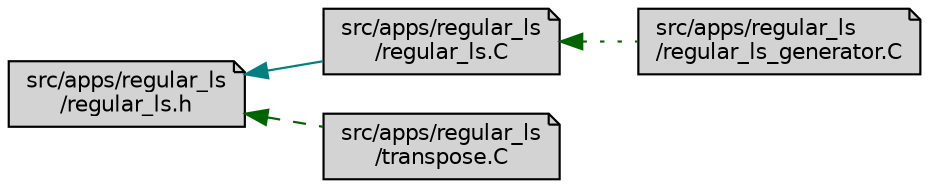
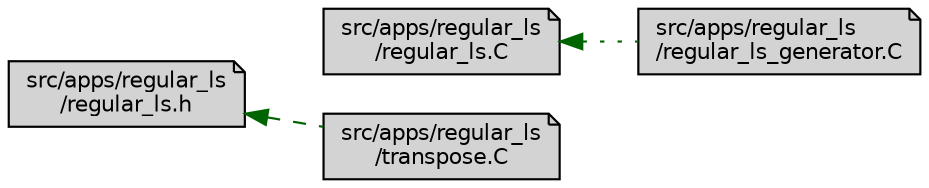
(295, 66) -> none
